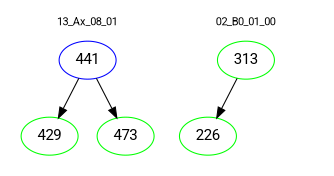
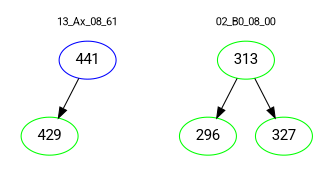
(88, 23) -> (88, 23)
(246, 23) -> (246, 23)
(126, 136) -> none
(208, 136) -> (208, 136)
none -> (284, 136)
